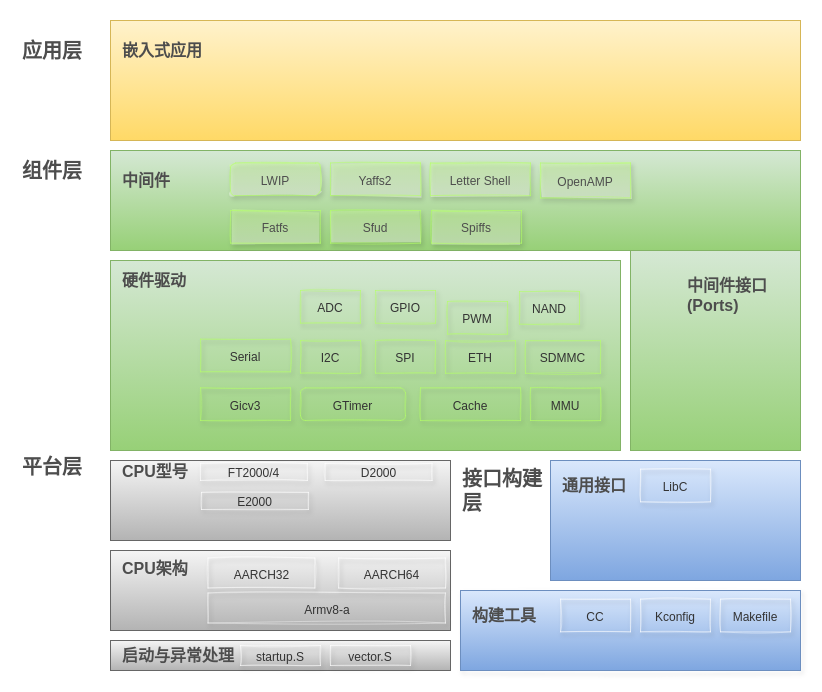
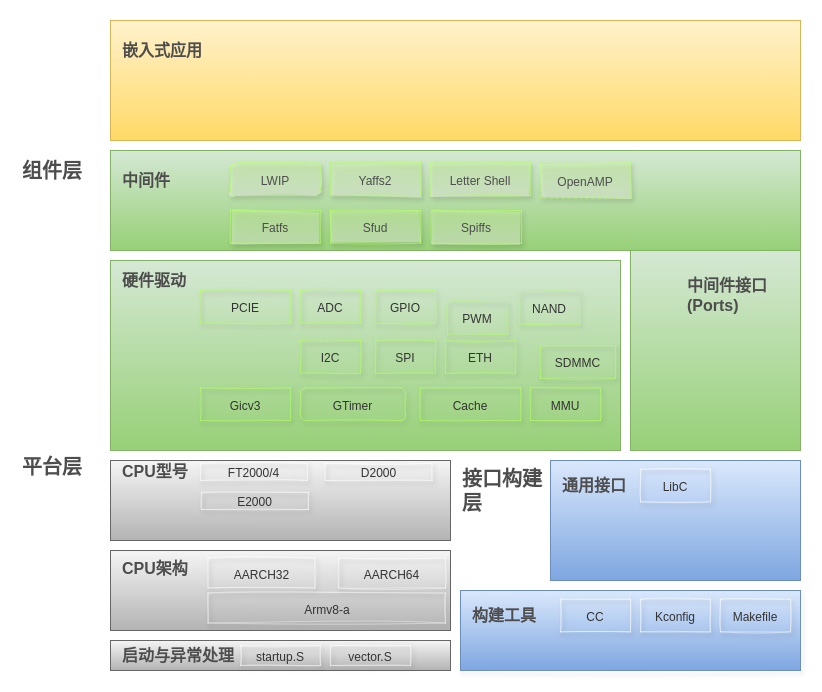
(66, 51) -> none
(586, 181) -> (586, 181)
none -> (246, 307)
(246, 355) -> none
(563, 357) -> (578, 362)
